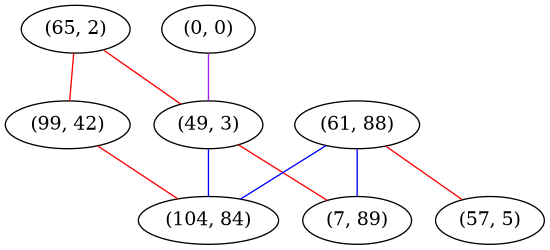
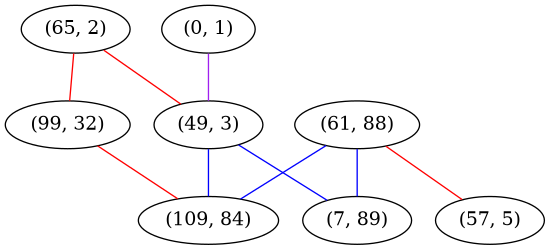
(208, 29) -> (208, 29)
(68, 125) -> (68, 125)
(274, 167) -> (274, 167)
(208, 220) -> (208, 220)
